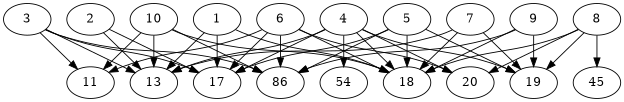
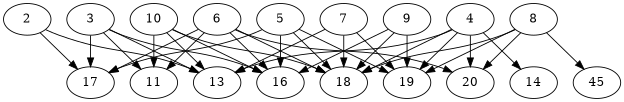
(217, 19) -> none
(285, 49) -> none
(280, 83) -> (280, 83)
(344, 83) -> (534, 83)
